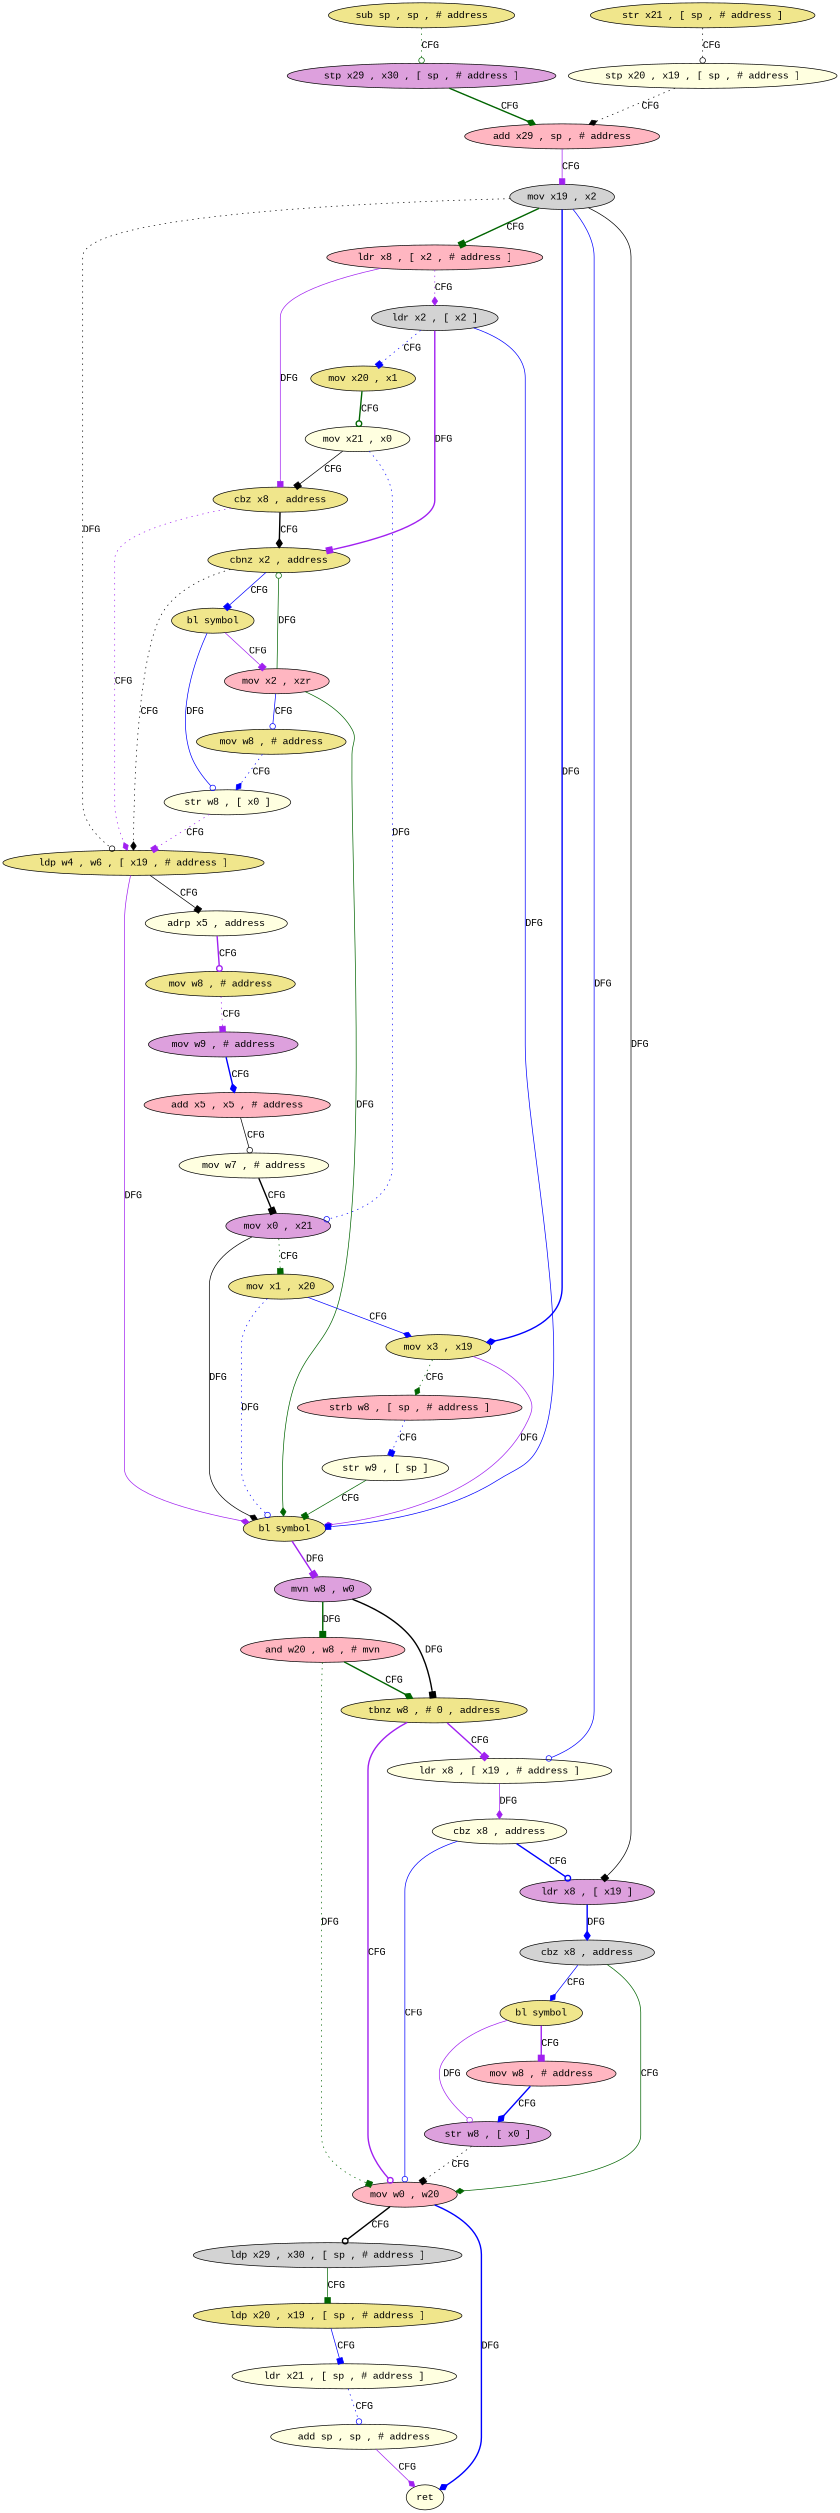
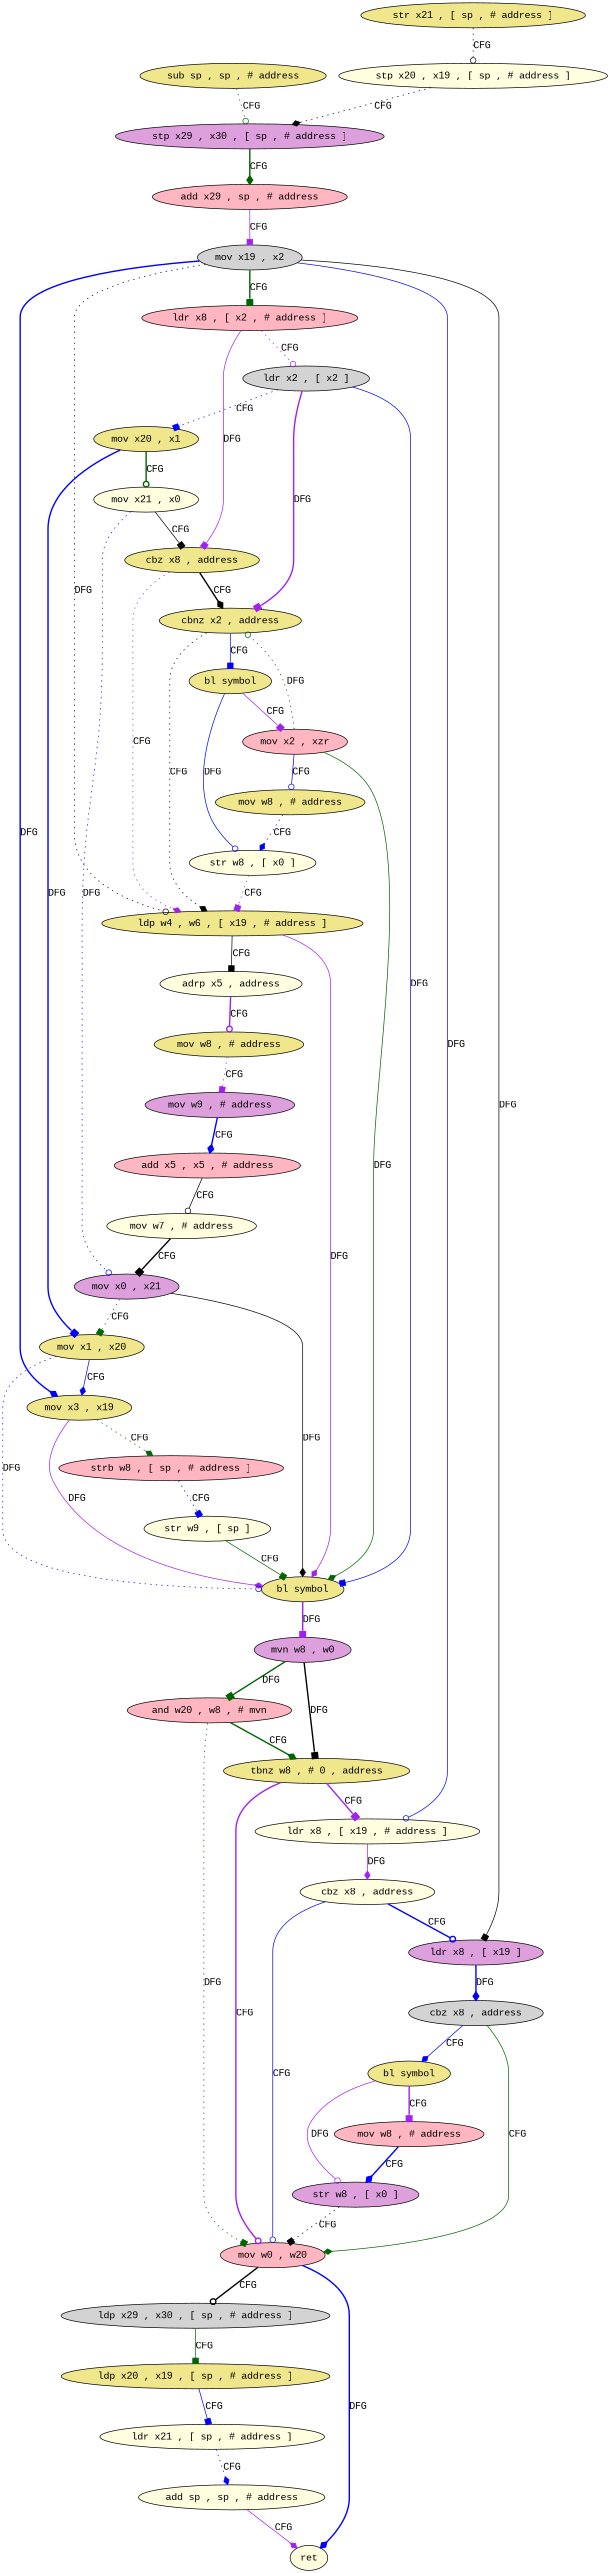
(636, 105) -> (366, 105)
(435, 284) -> (276, 346)
(278, 624) -> (282, 678)
none -> (48, 877)
(353, 2404) -> (221, 2463)
